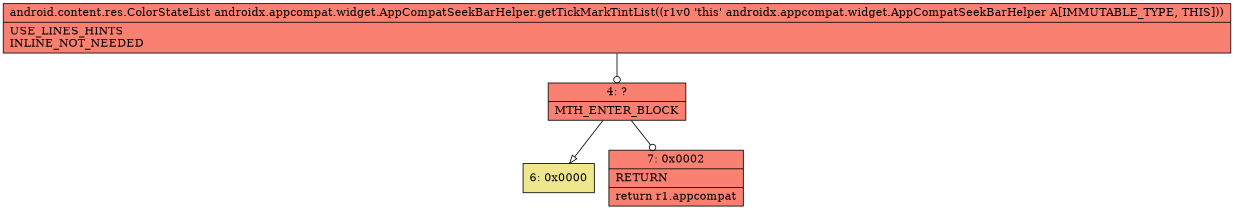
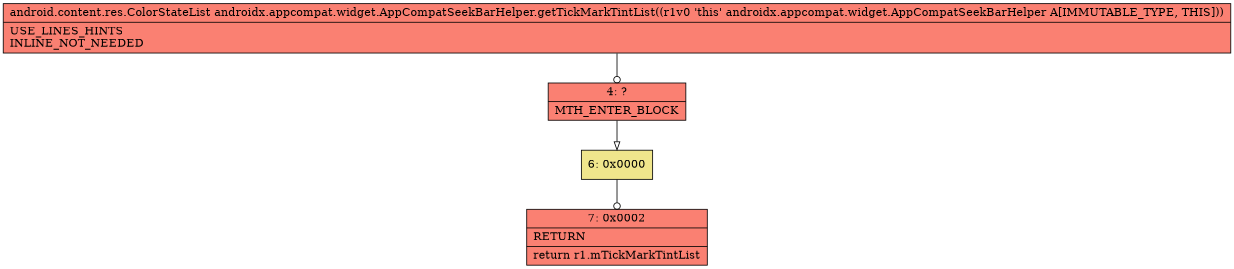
(641, 133) -> (617, 191)
(676, 196) -> (617, 255)
